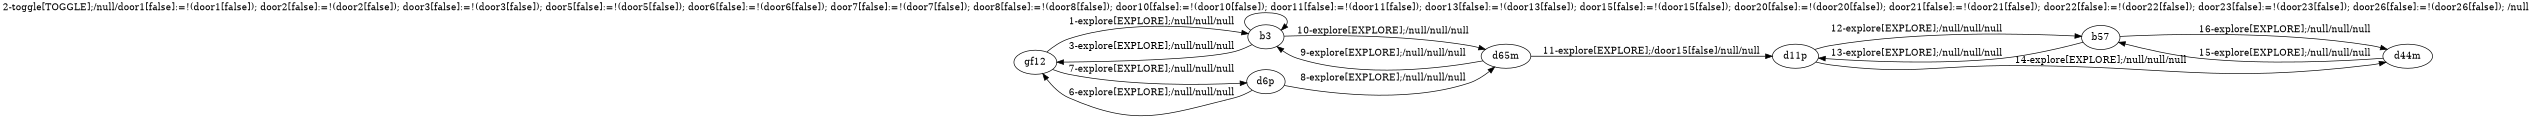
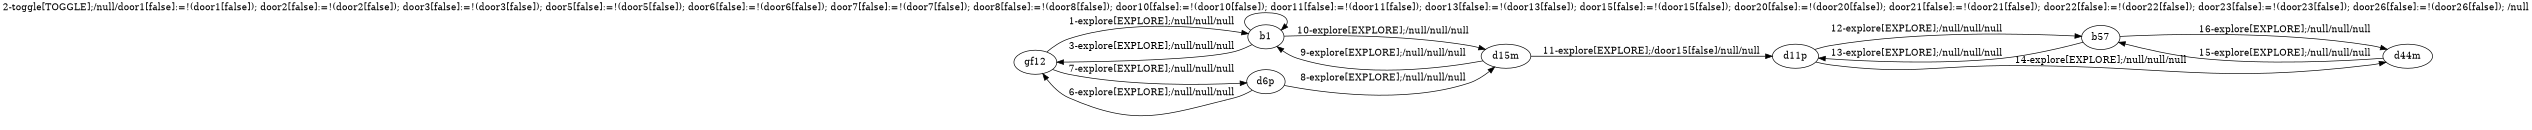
(1266, 37) -> (1266, 37)
(1506, 56) -> (1506, 56)
